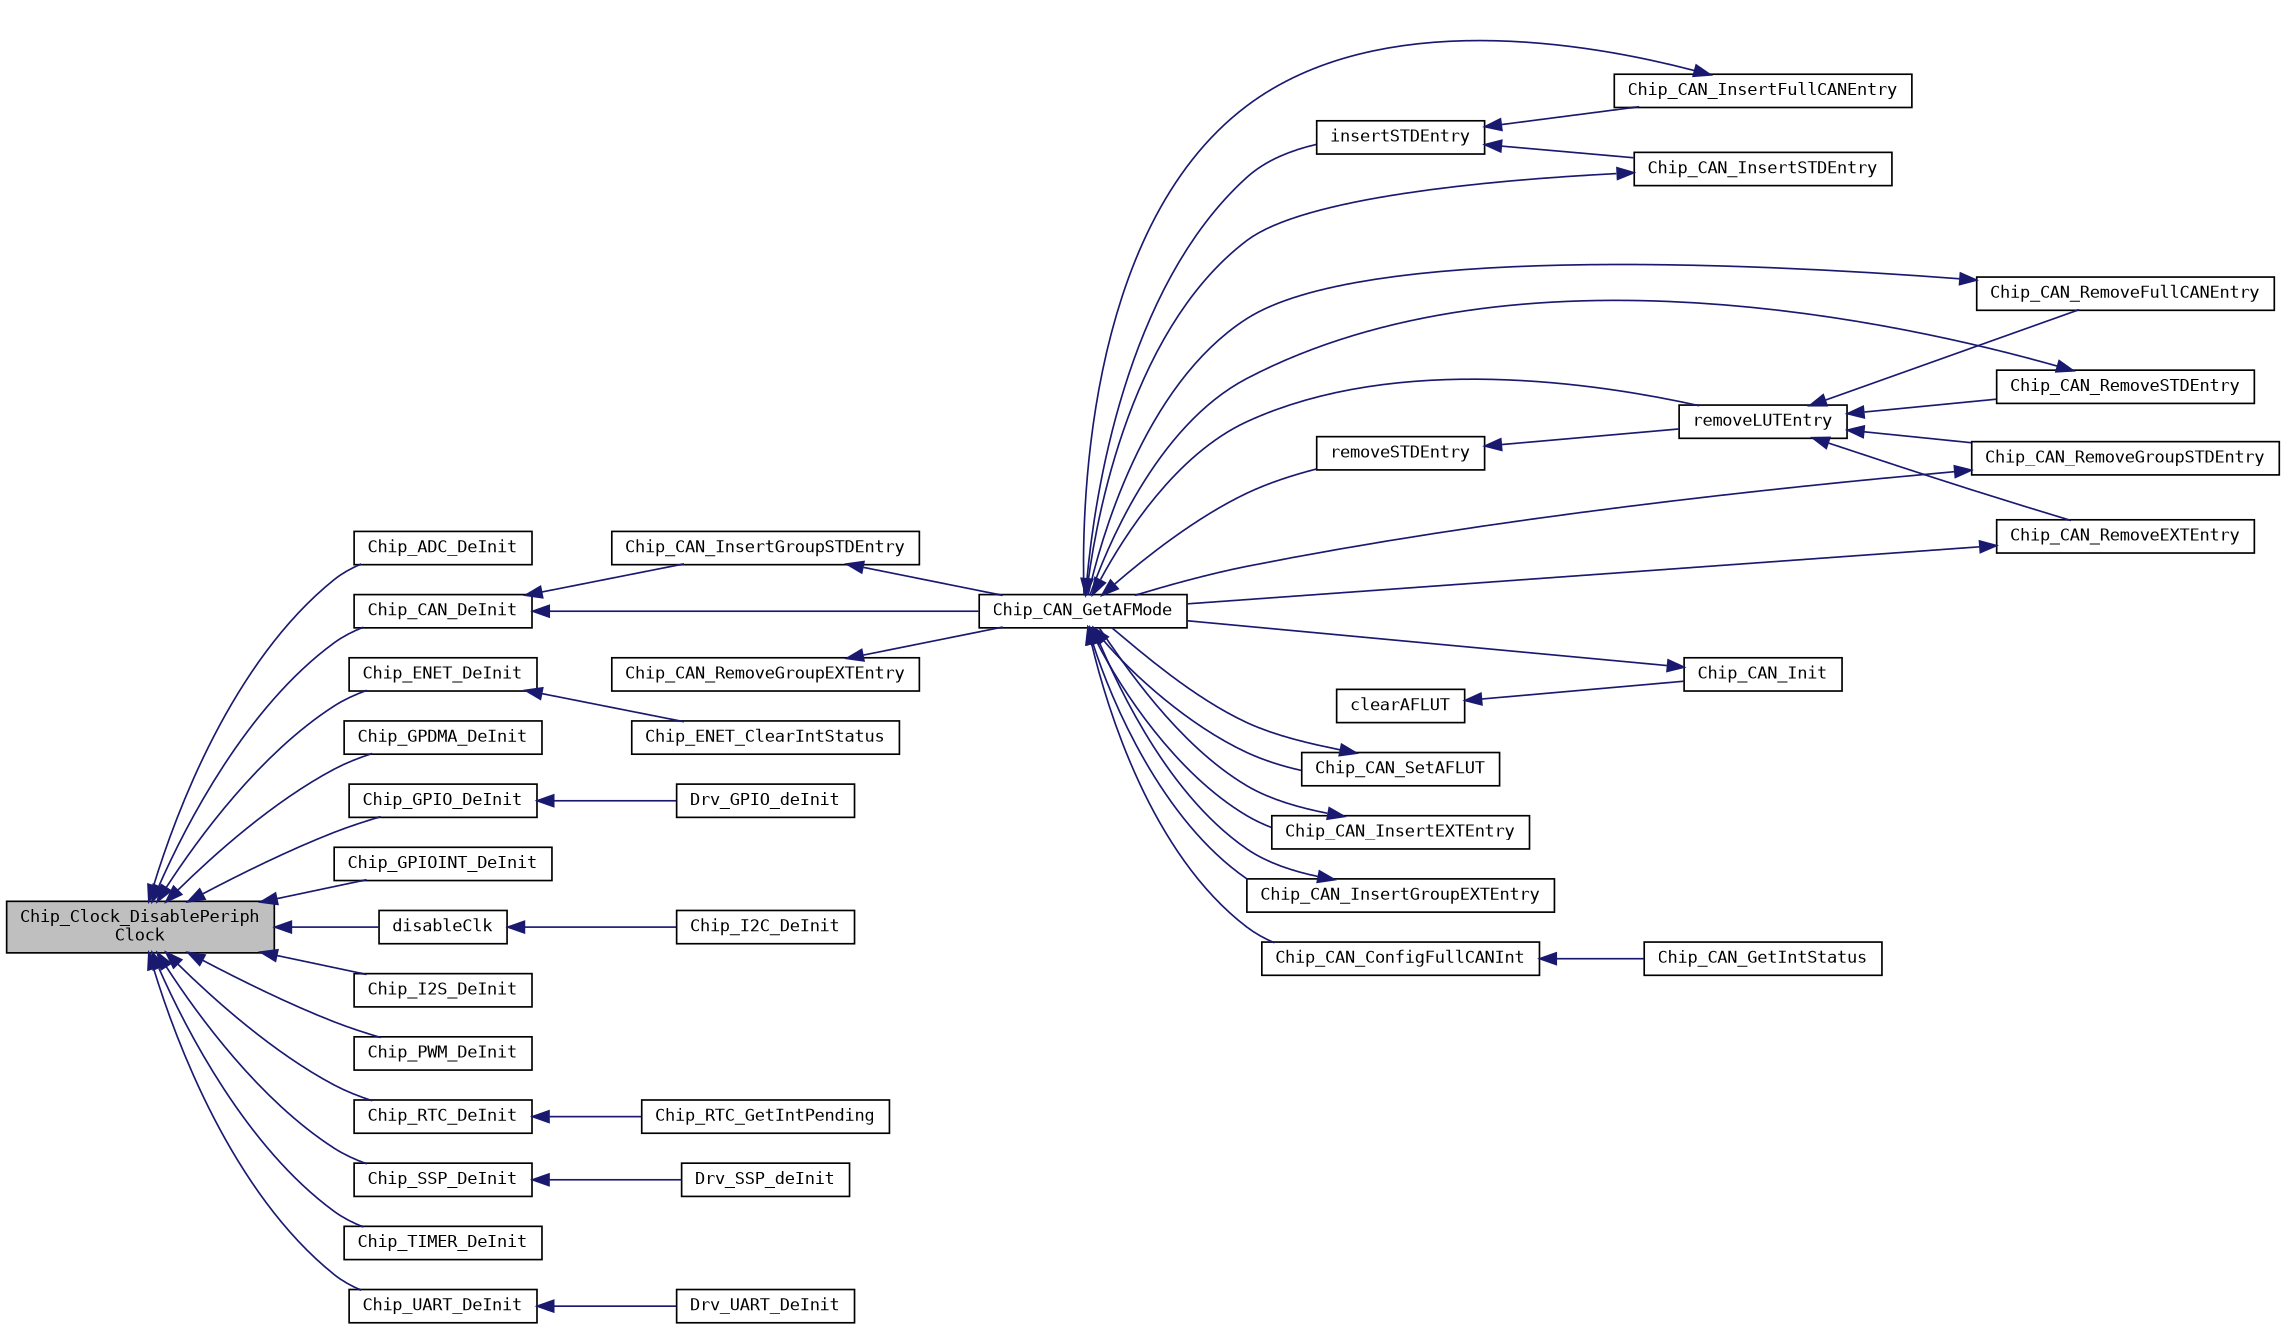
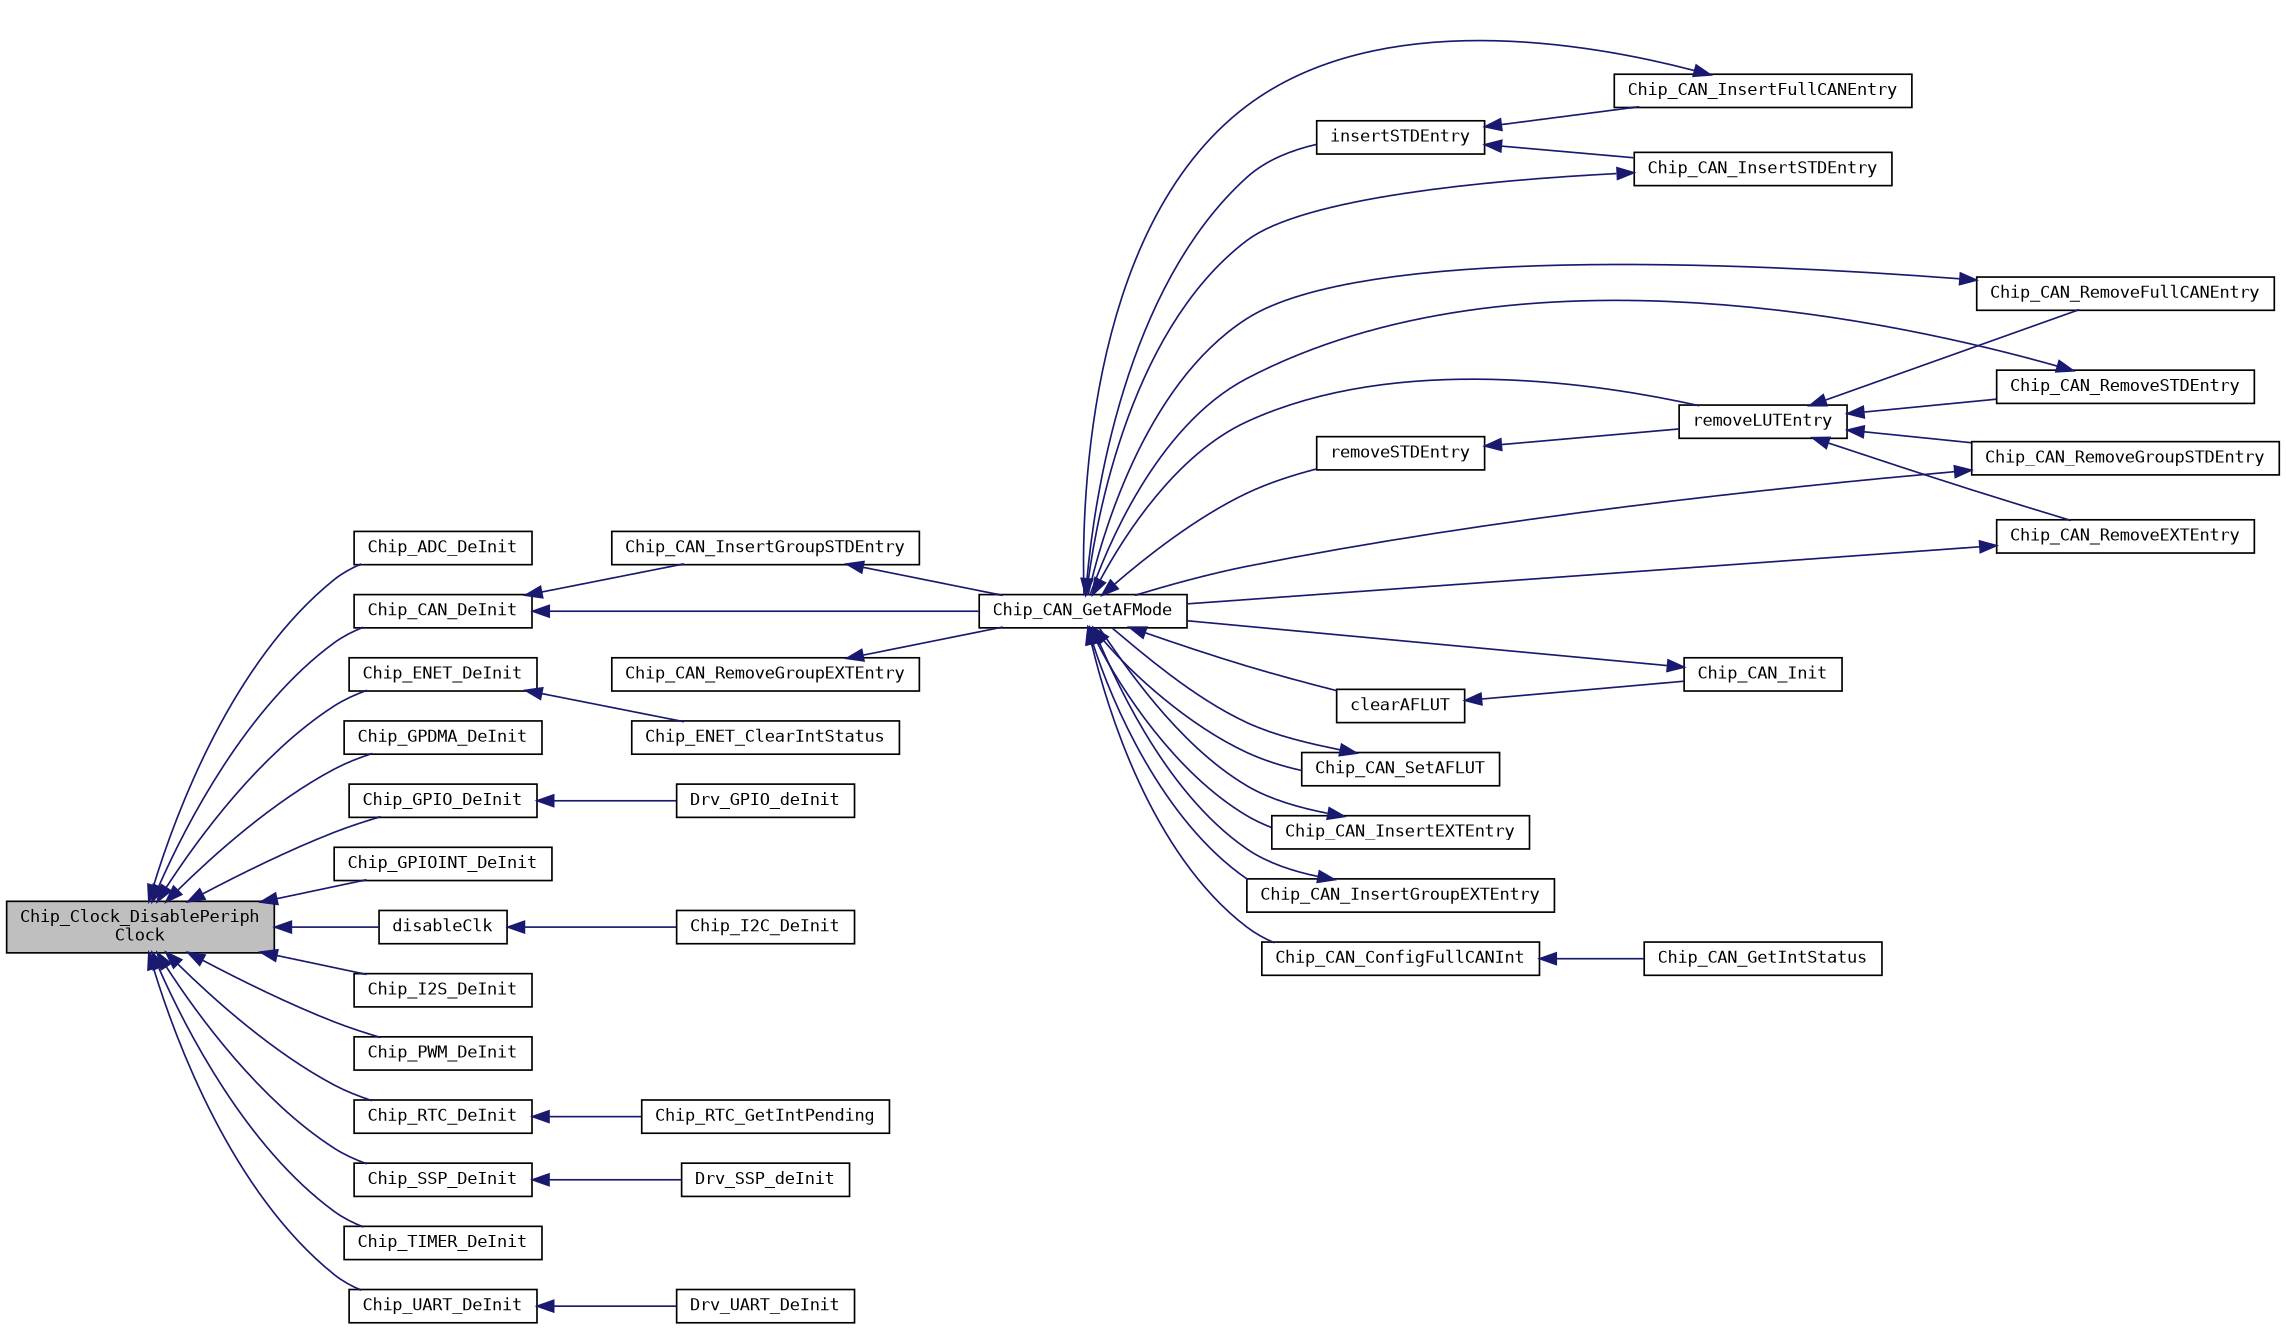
none -> (1240, 664)
